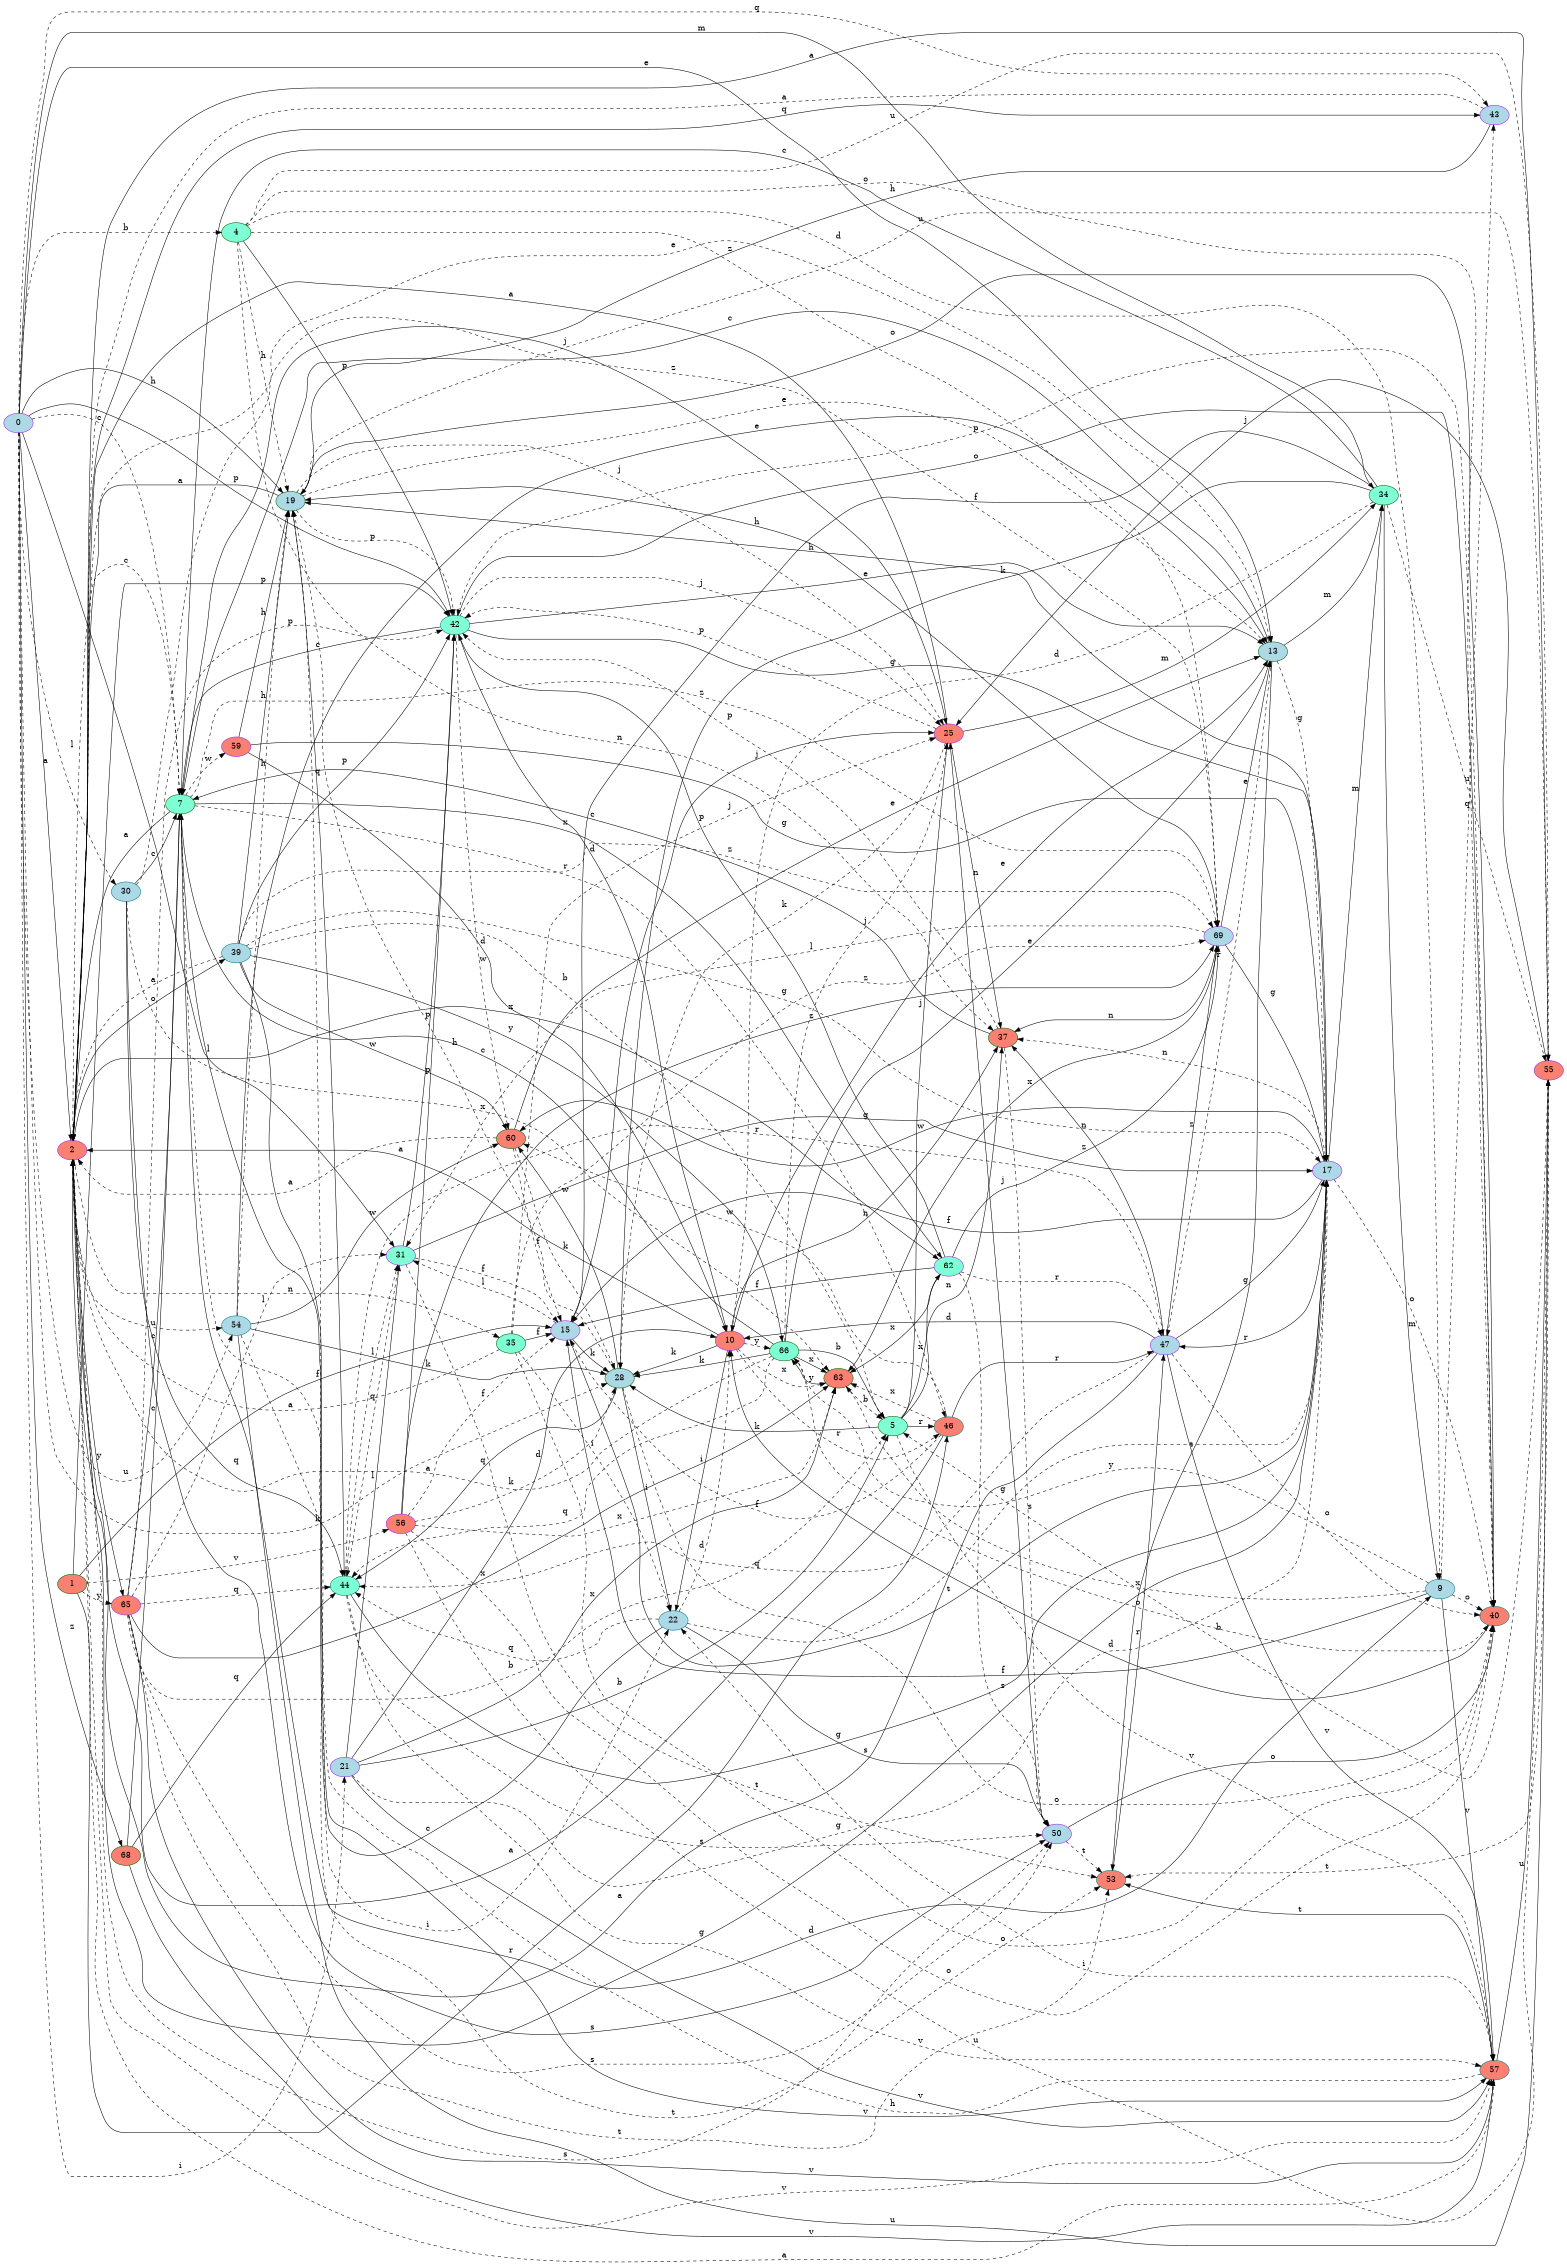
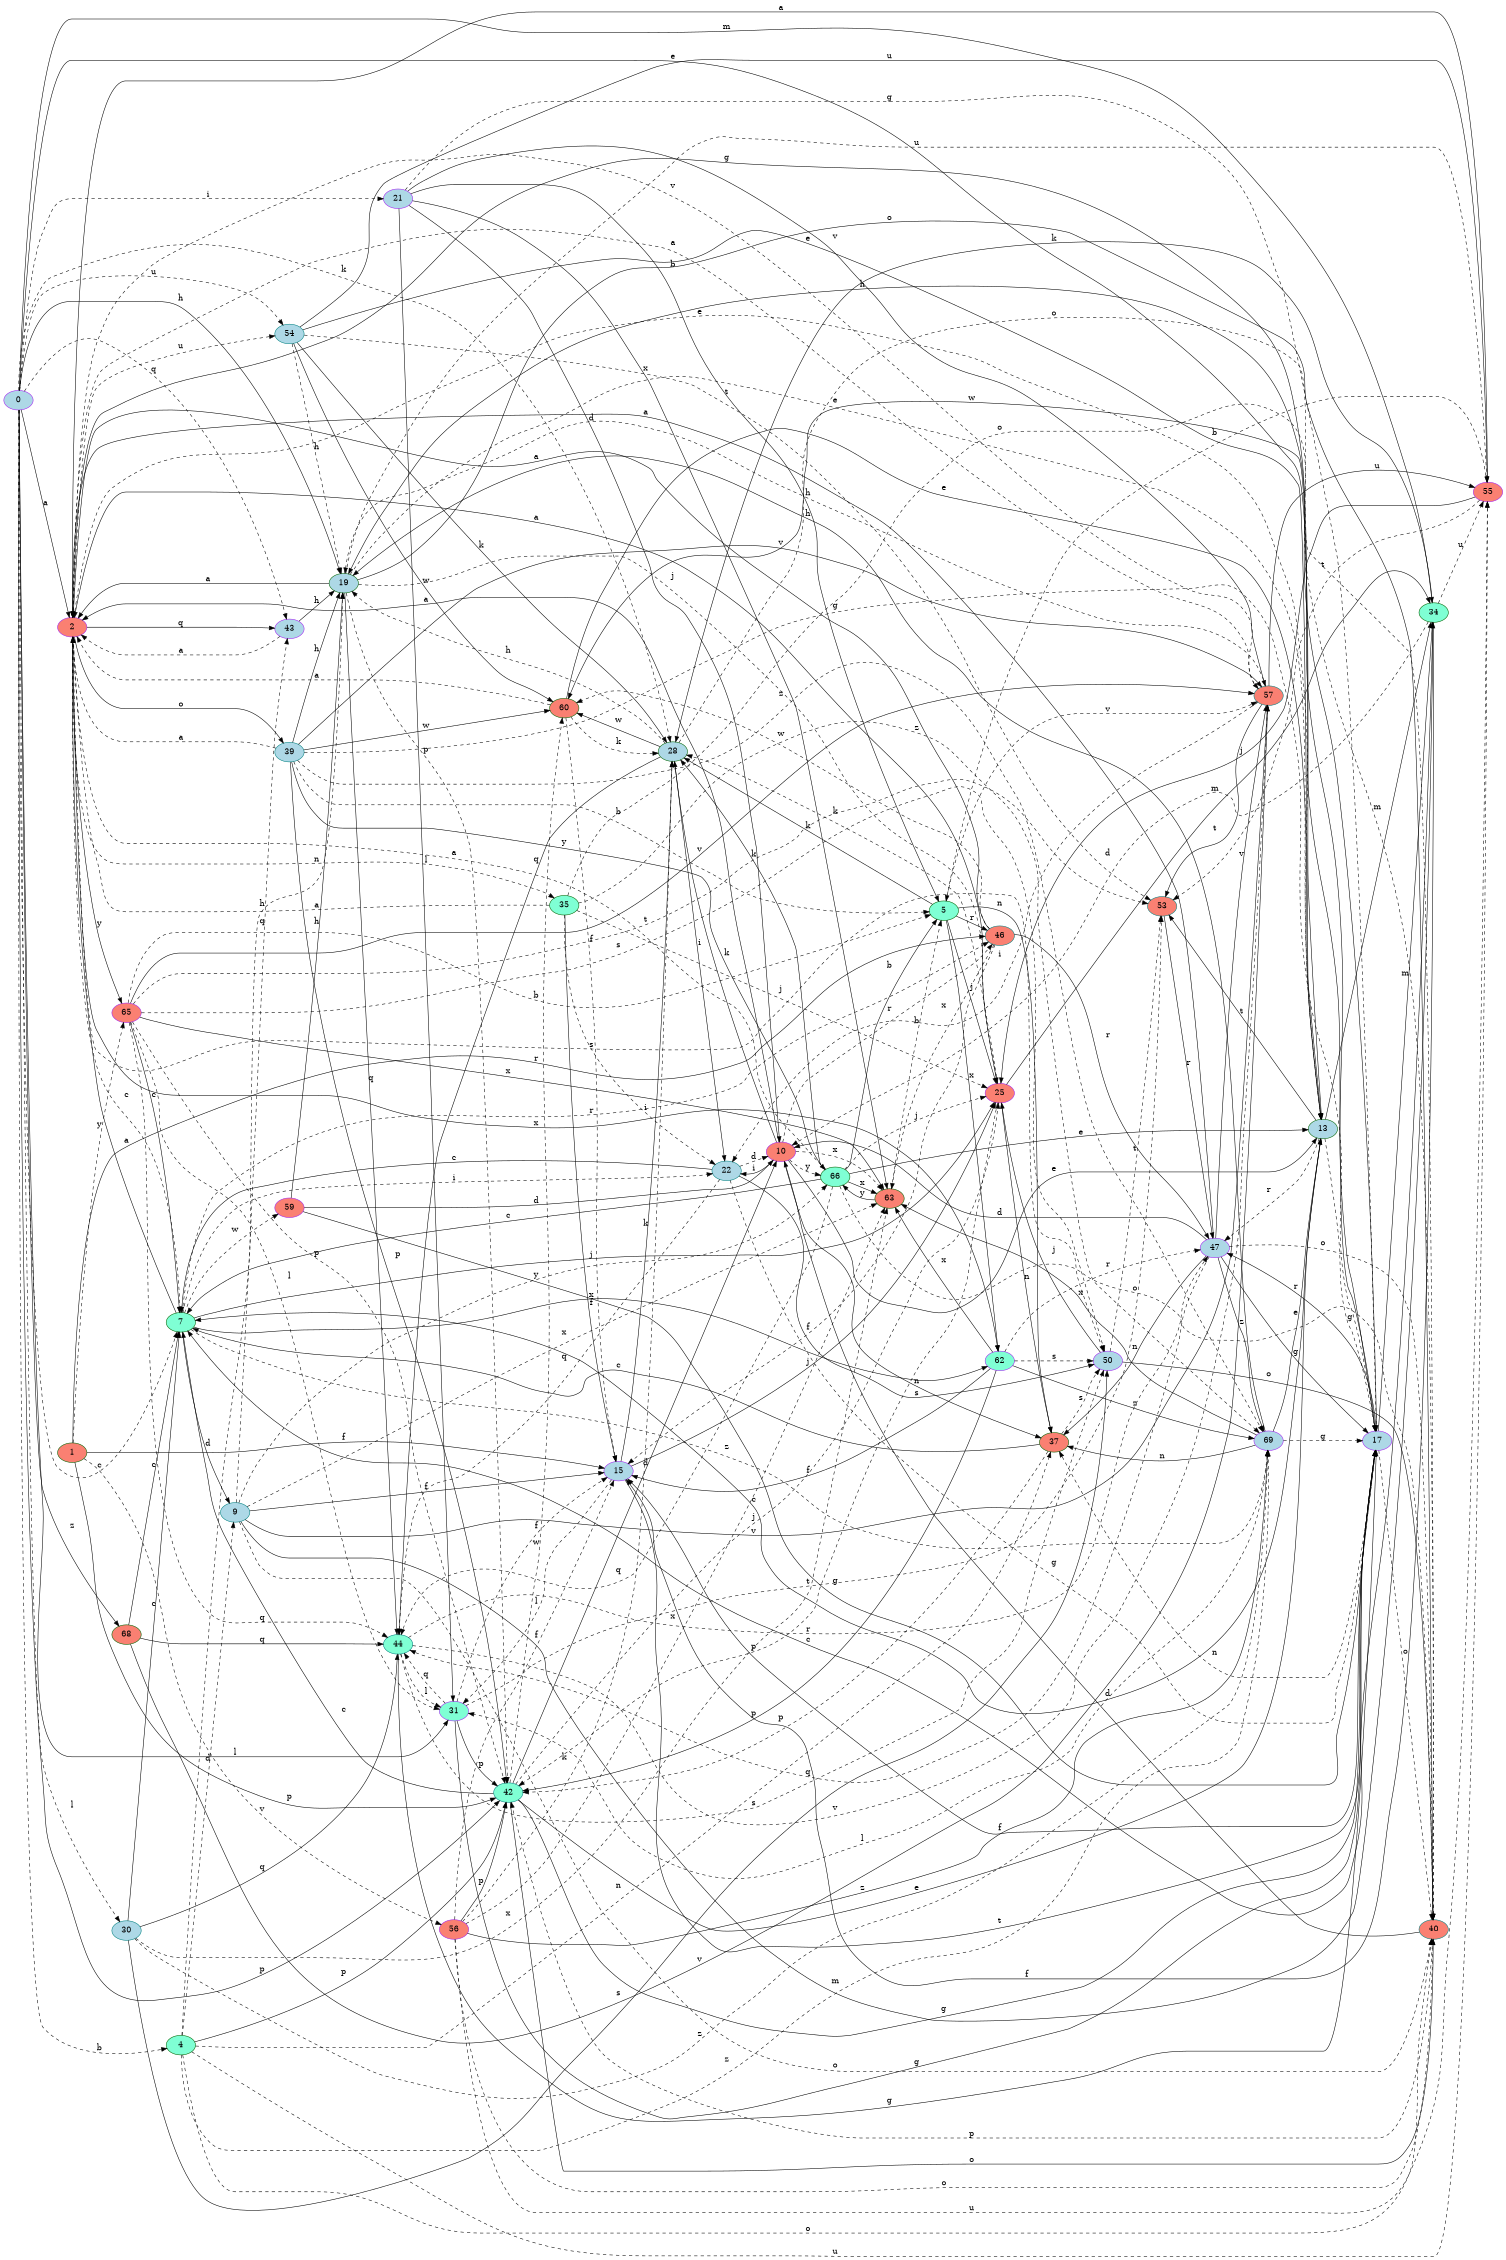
(1393, 1040) -> (1334, 1940)
(1286, 1045) -> (1320, 1441)
